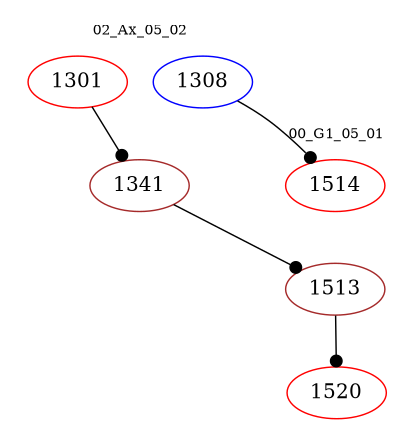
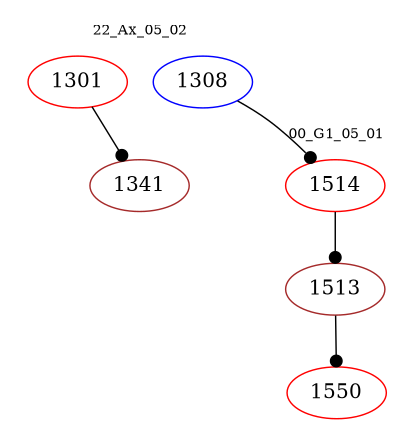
(140, 31) -> (140, 31)
(232, 235) -> (335, 232)
(337, 393) -> (337, 393)
